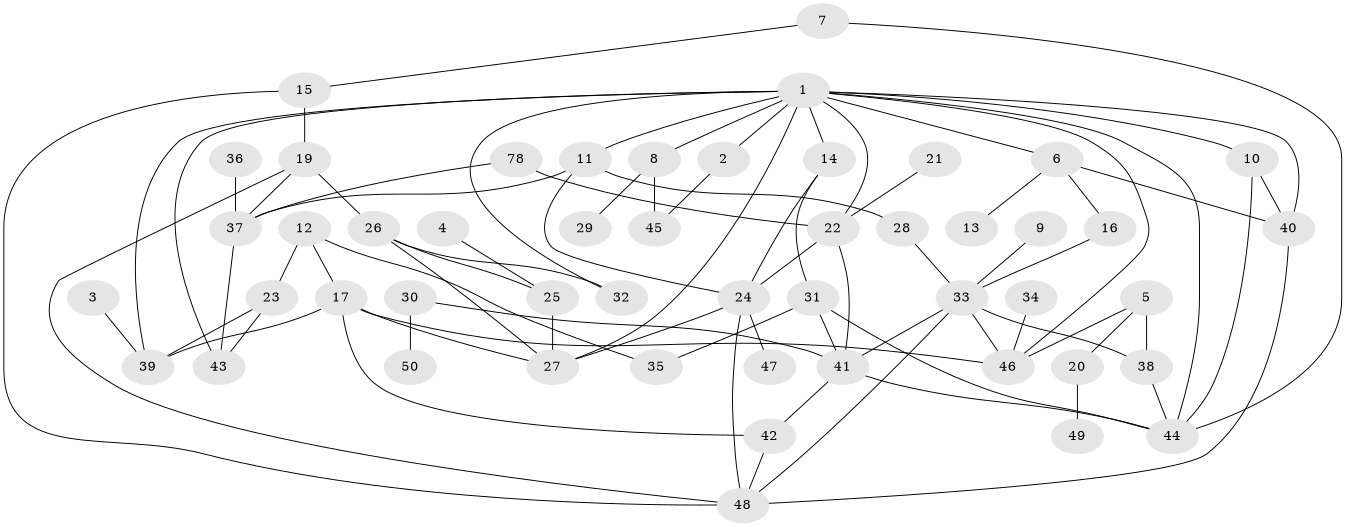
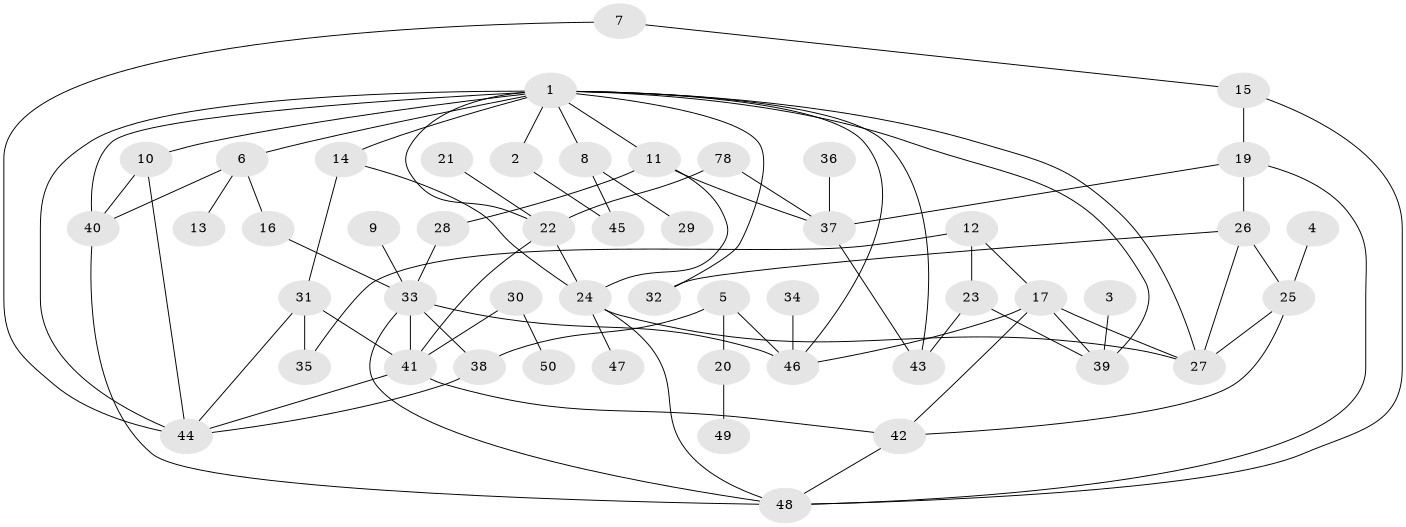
none -> (1125, 415)
